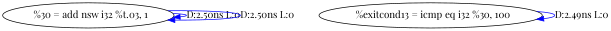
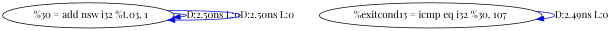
(431, 15) -> (431, 15)
